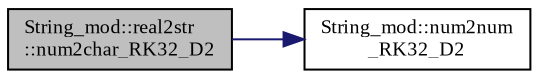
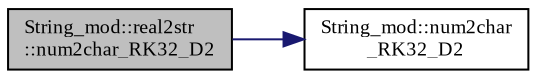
(417, 39) -> (416, 39)
